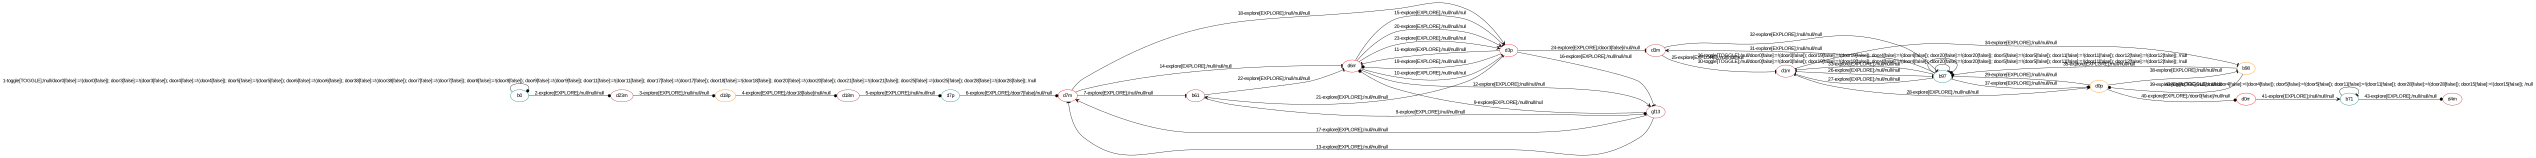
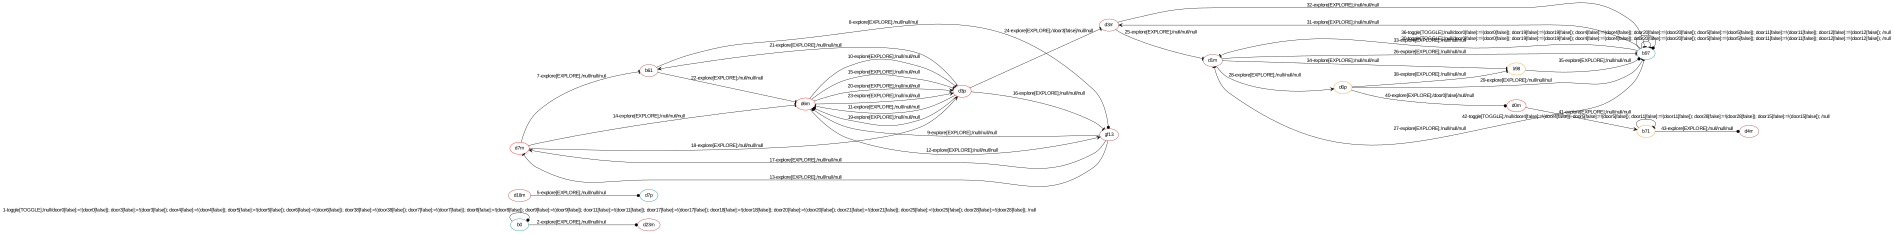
(2019, 88) -> none
(2180, 92) -> none
(725, 96) -> none
(1008, 96) -> none
(2349, 99) -> (1646, 131)
